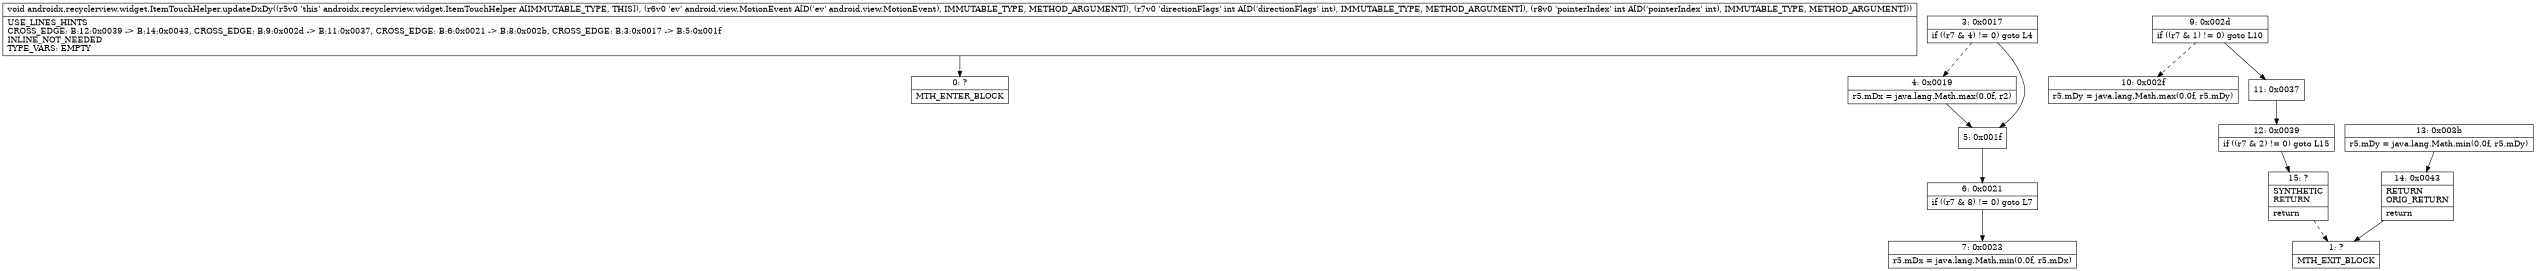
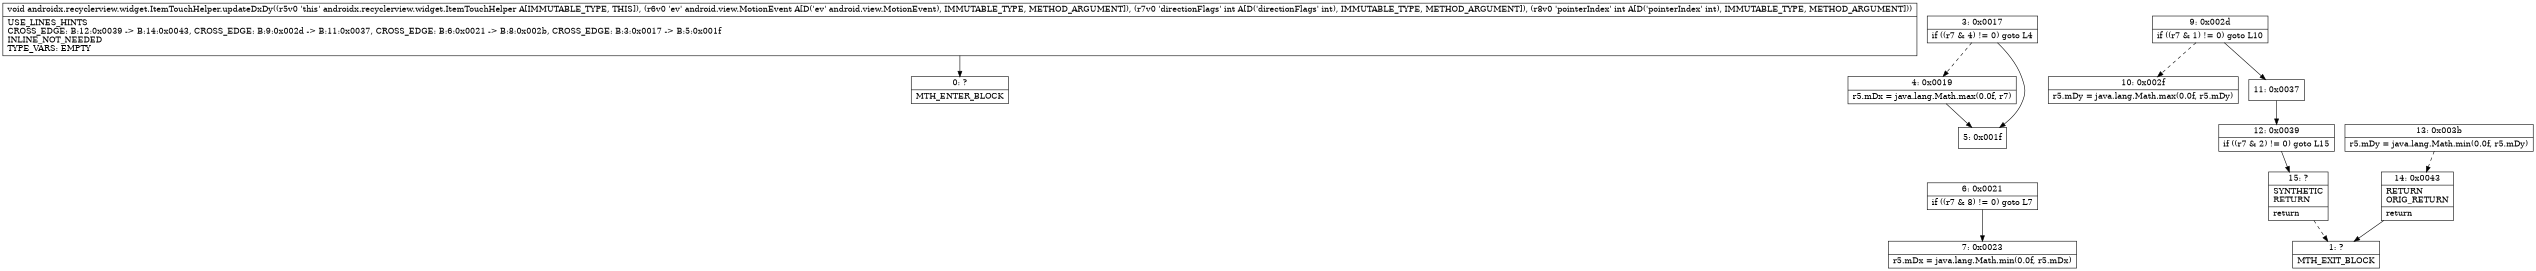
(1932, 97) -> (1932, 97)
(2431, 159) -> (2431, 159)
(1982, 163) -> none
